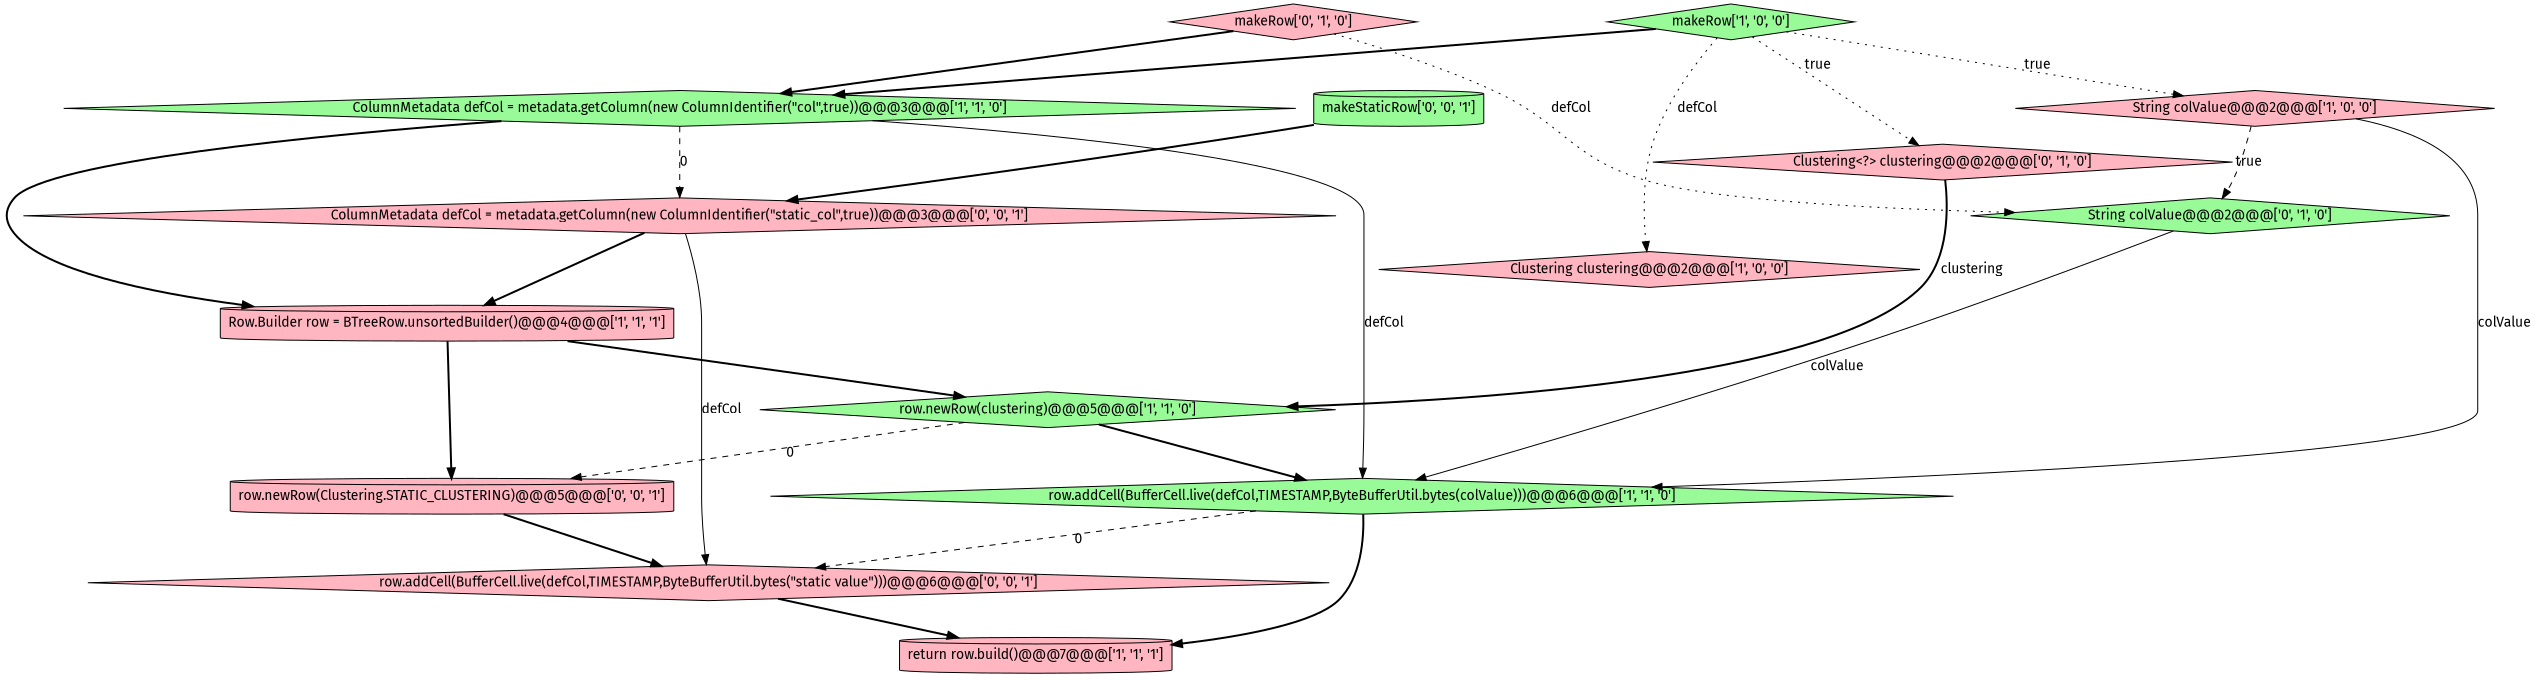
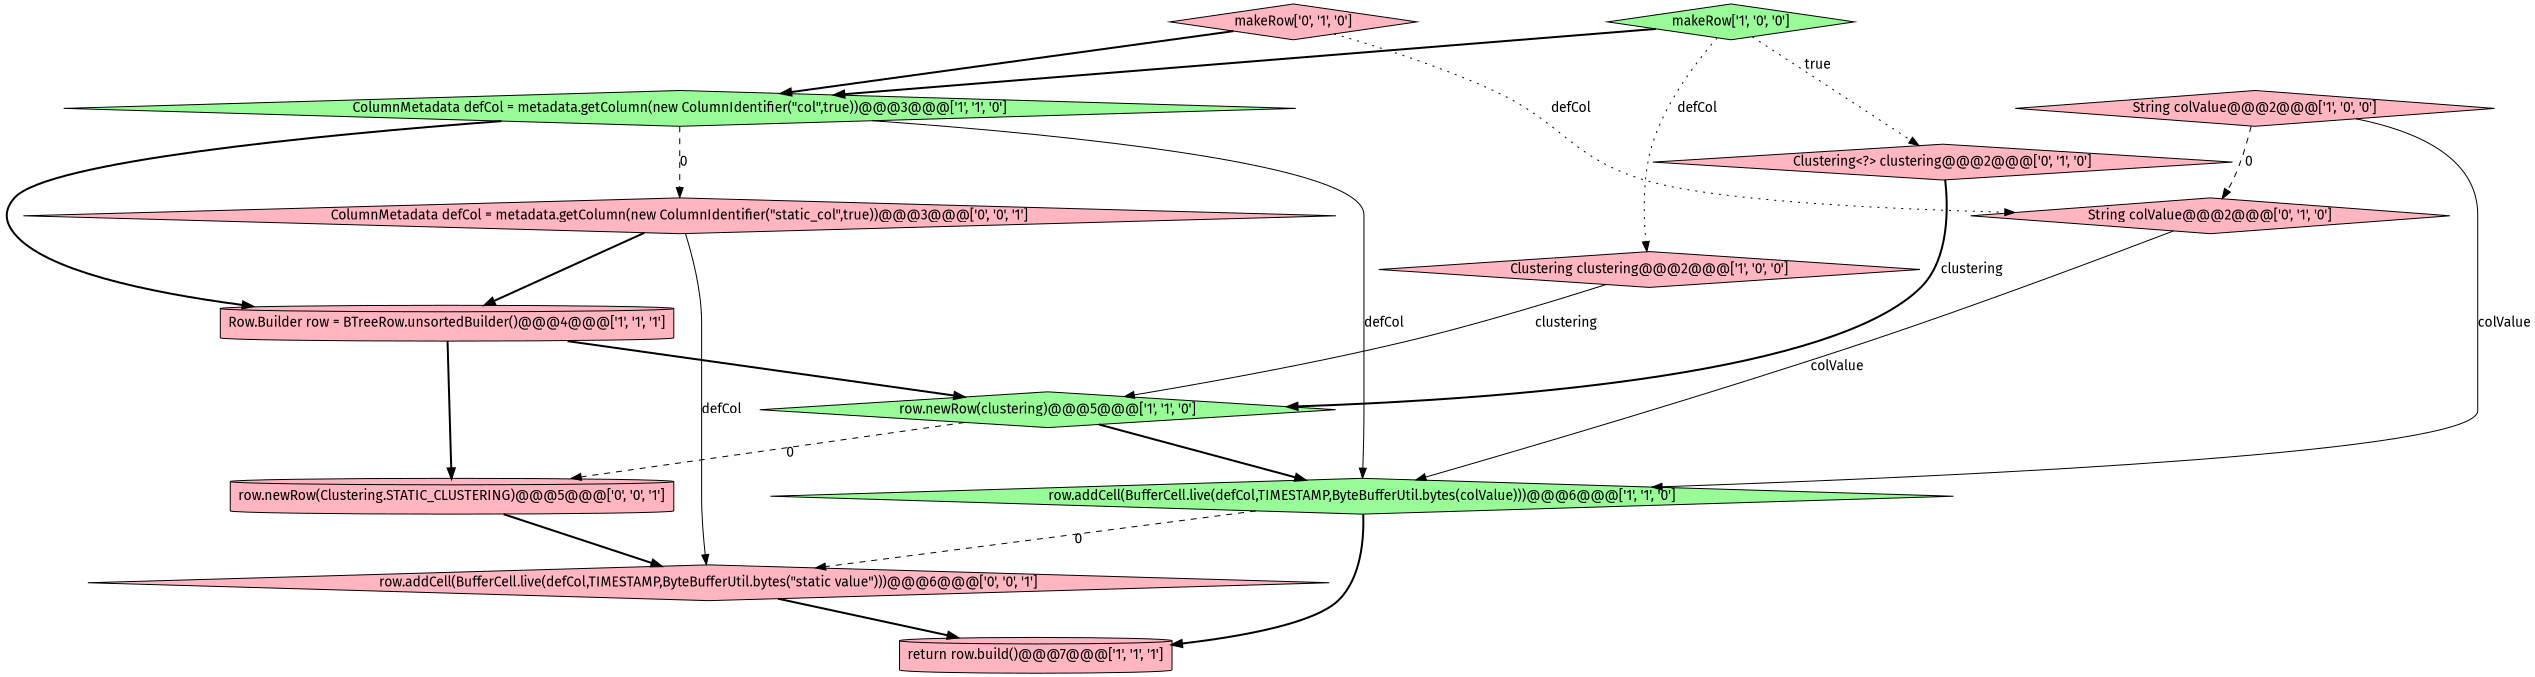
(1980, 63) -> none
(1399, 108) -> none
(2249, 162) -> (2249, 162)
(2210, 216) -> (2210, 216)
none -> (1373, 349)
